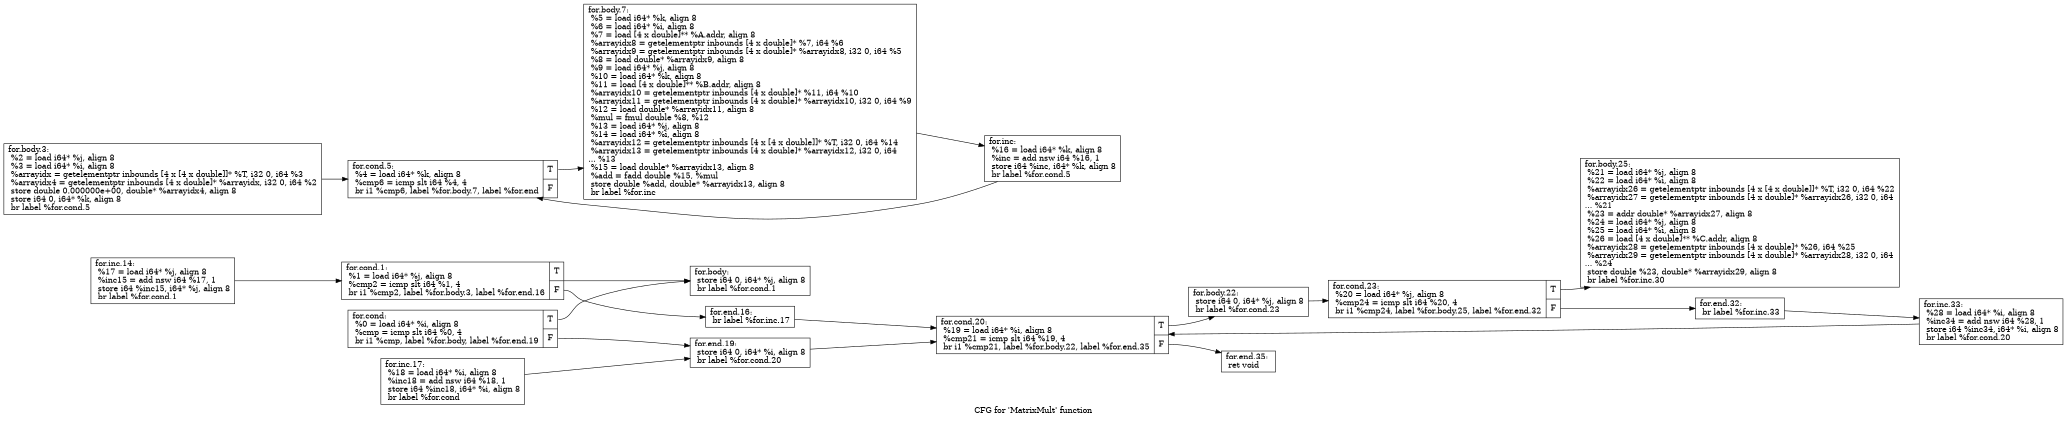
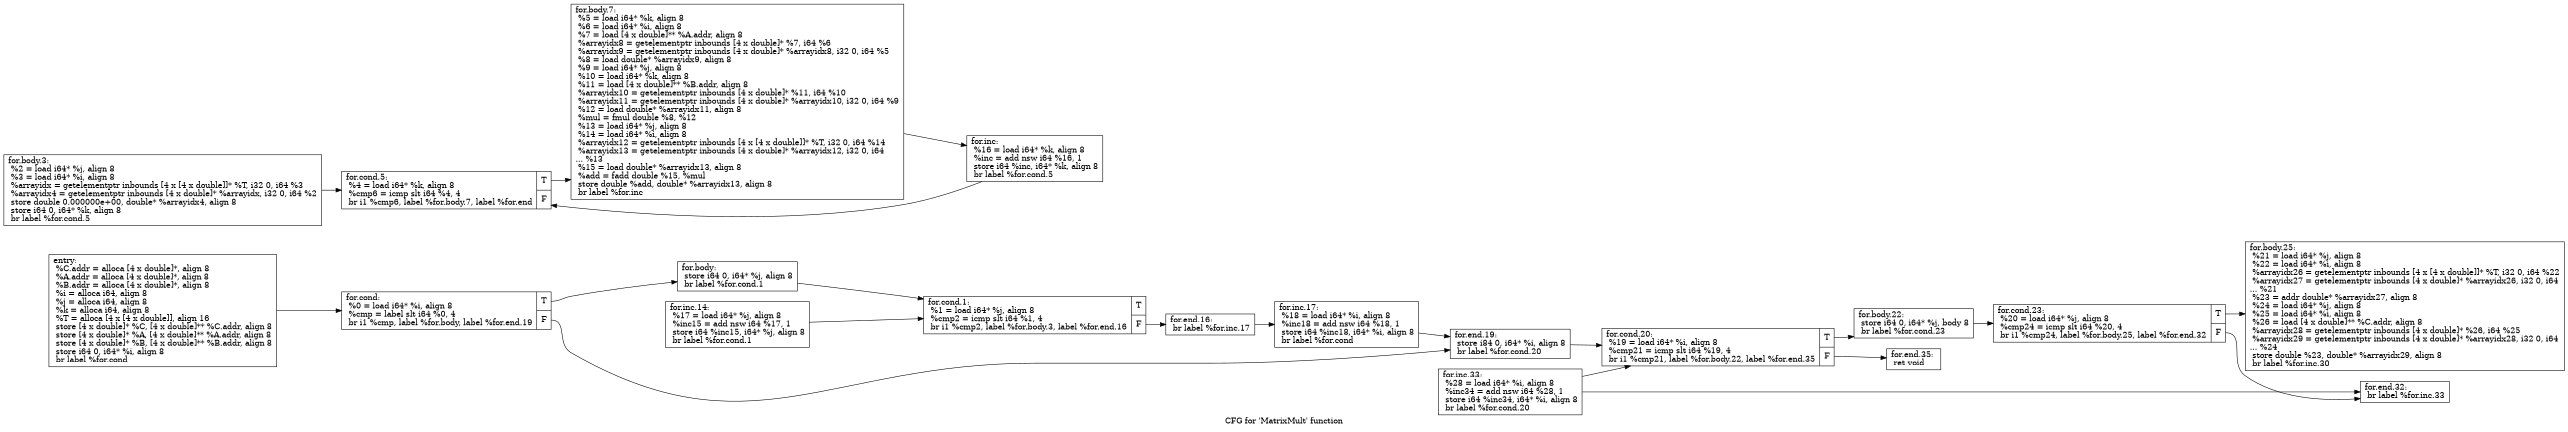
(624, 281) -> (858, 290)
(1248, 302) -> (1914, 323)
none -> (163, 311)
(1849, 314) -> (1968, 392)
(863, 324) -> (1262, 324)
(407, 333) -> (401, 315)
(750, 352) -> (1510, 344)
